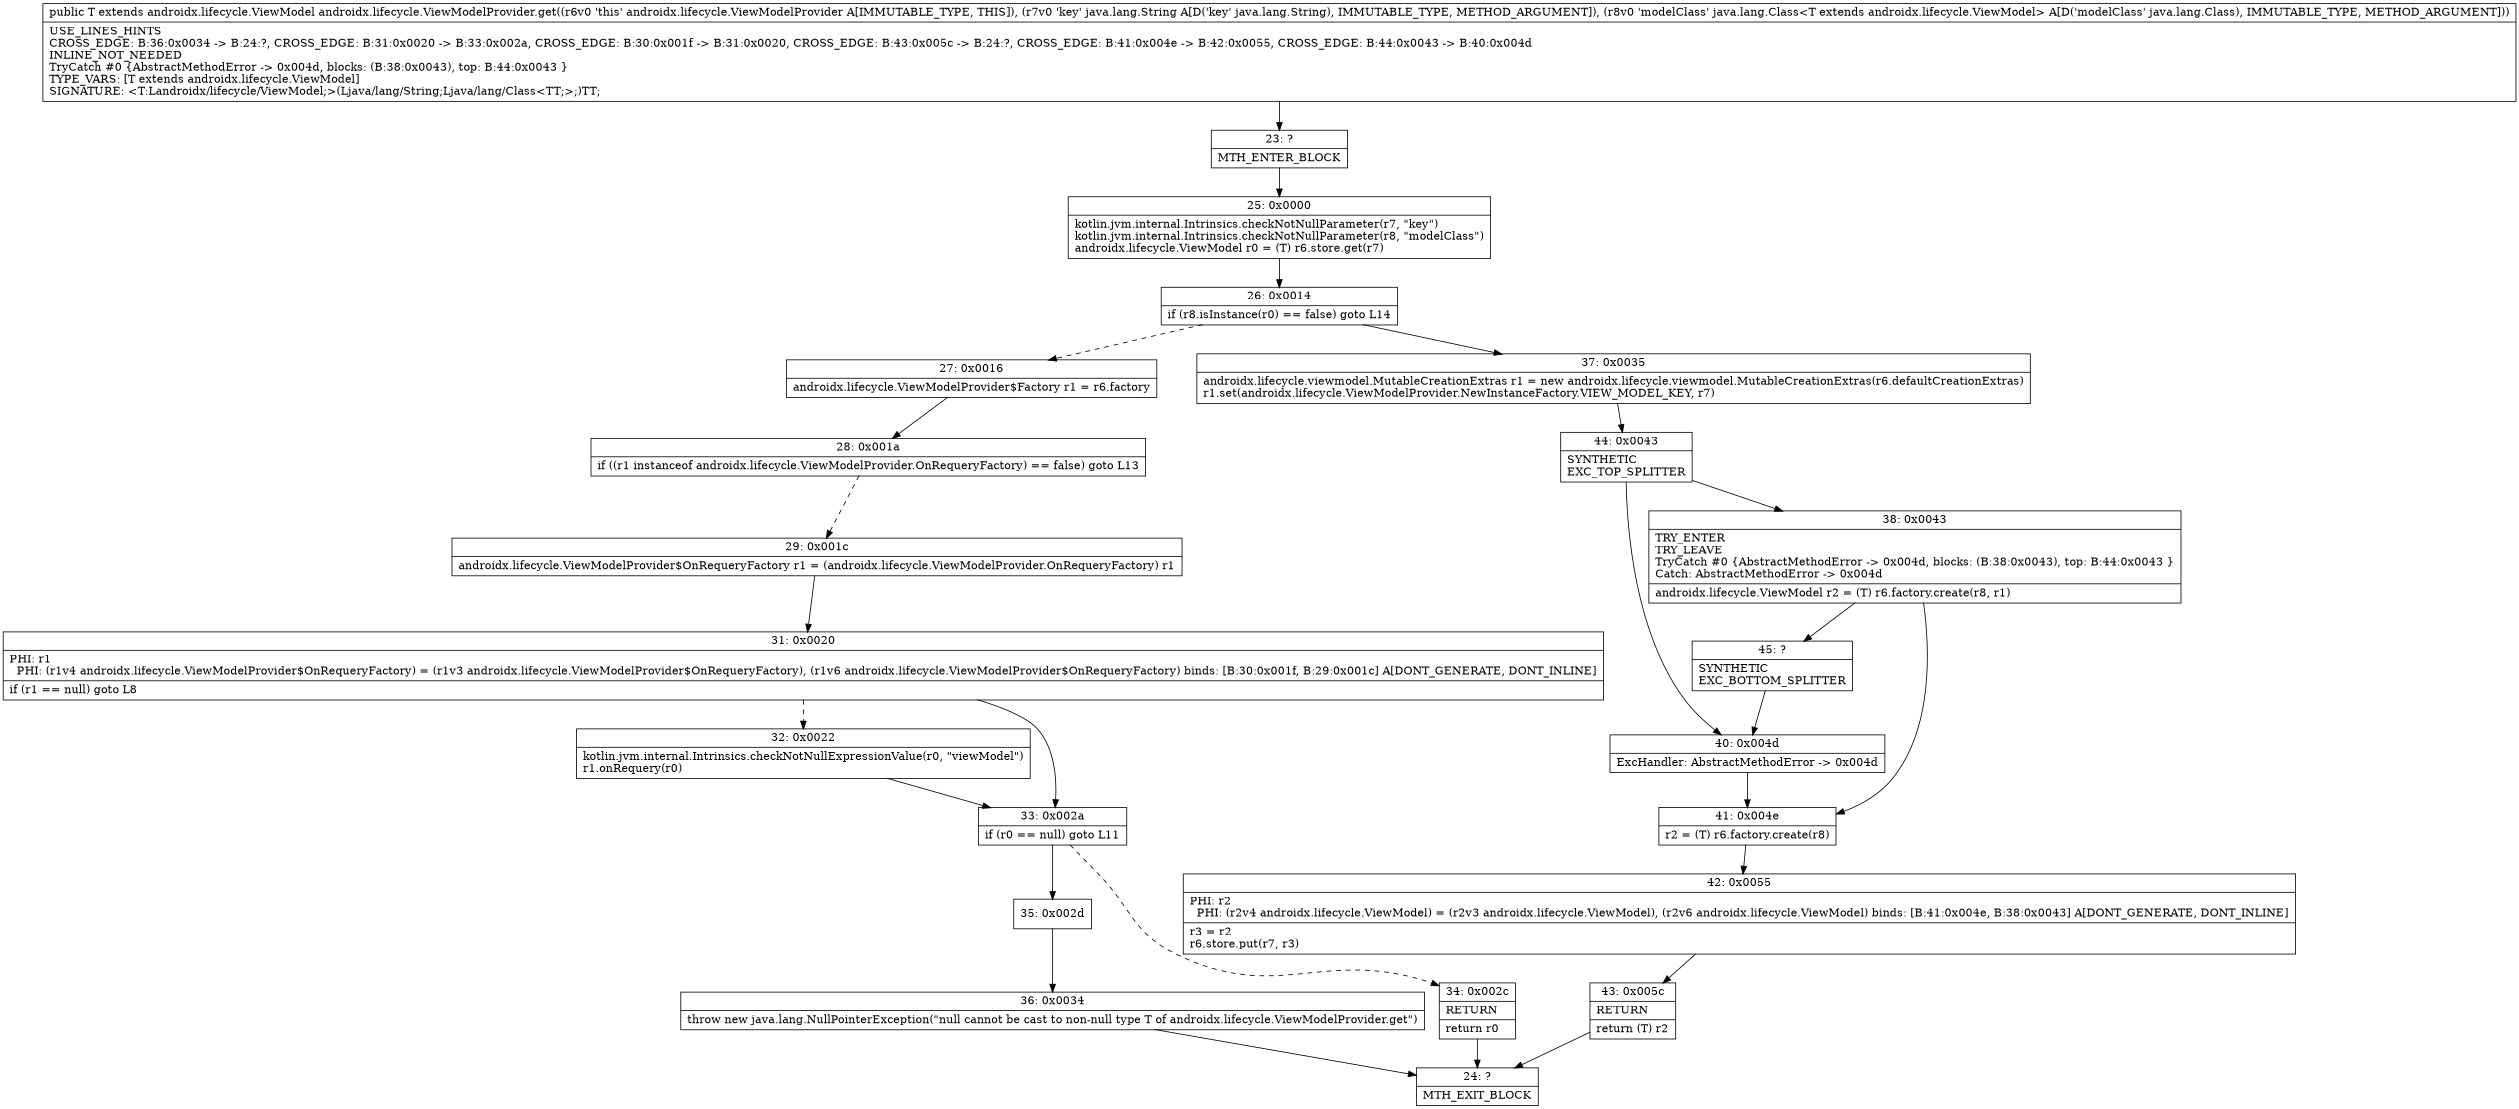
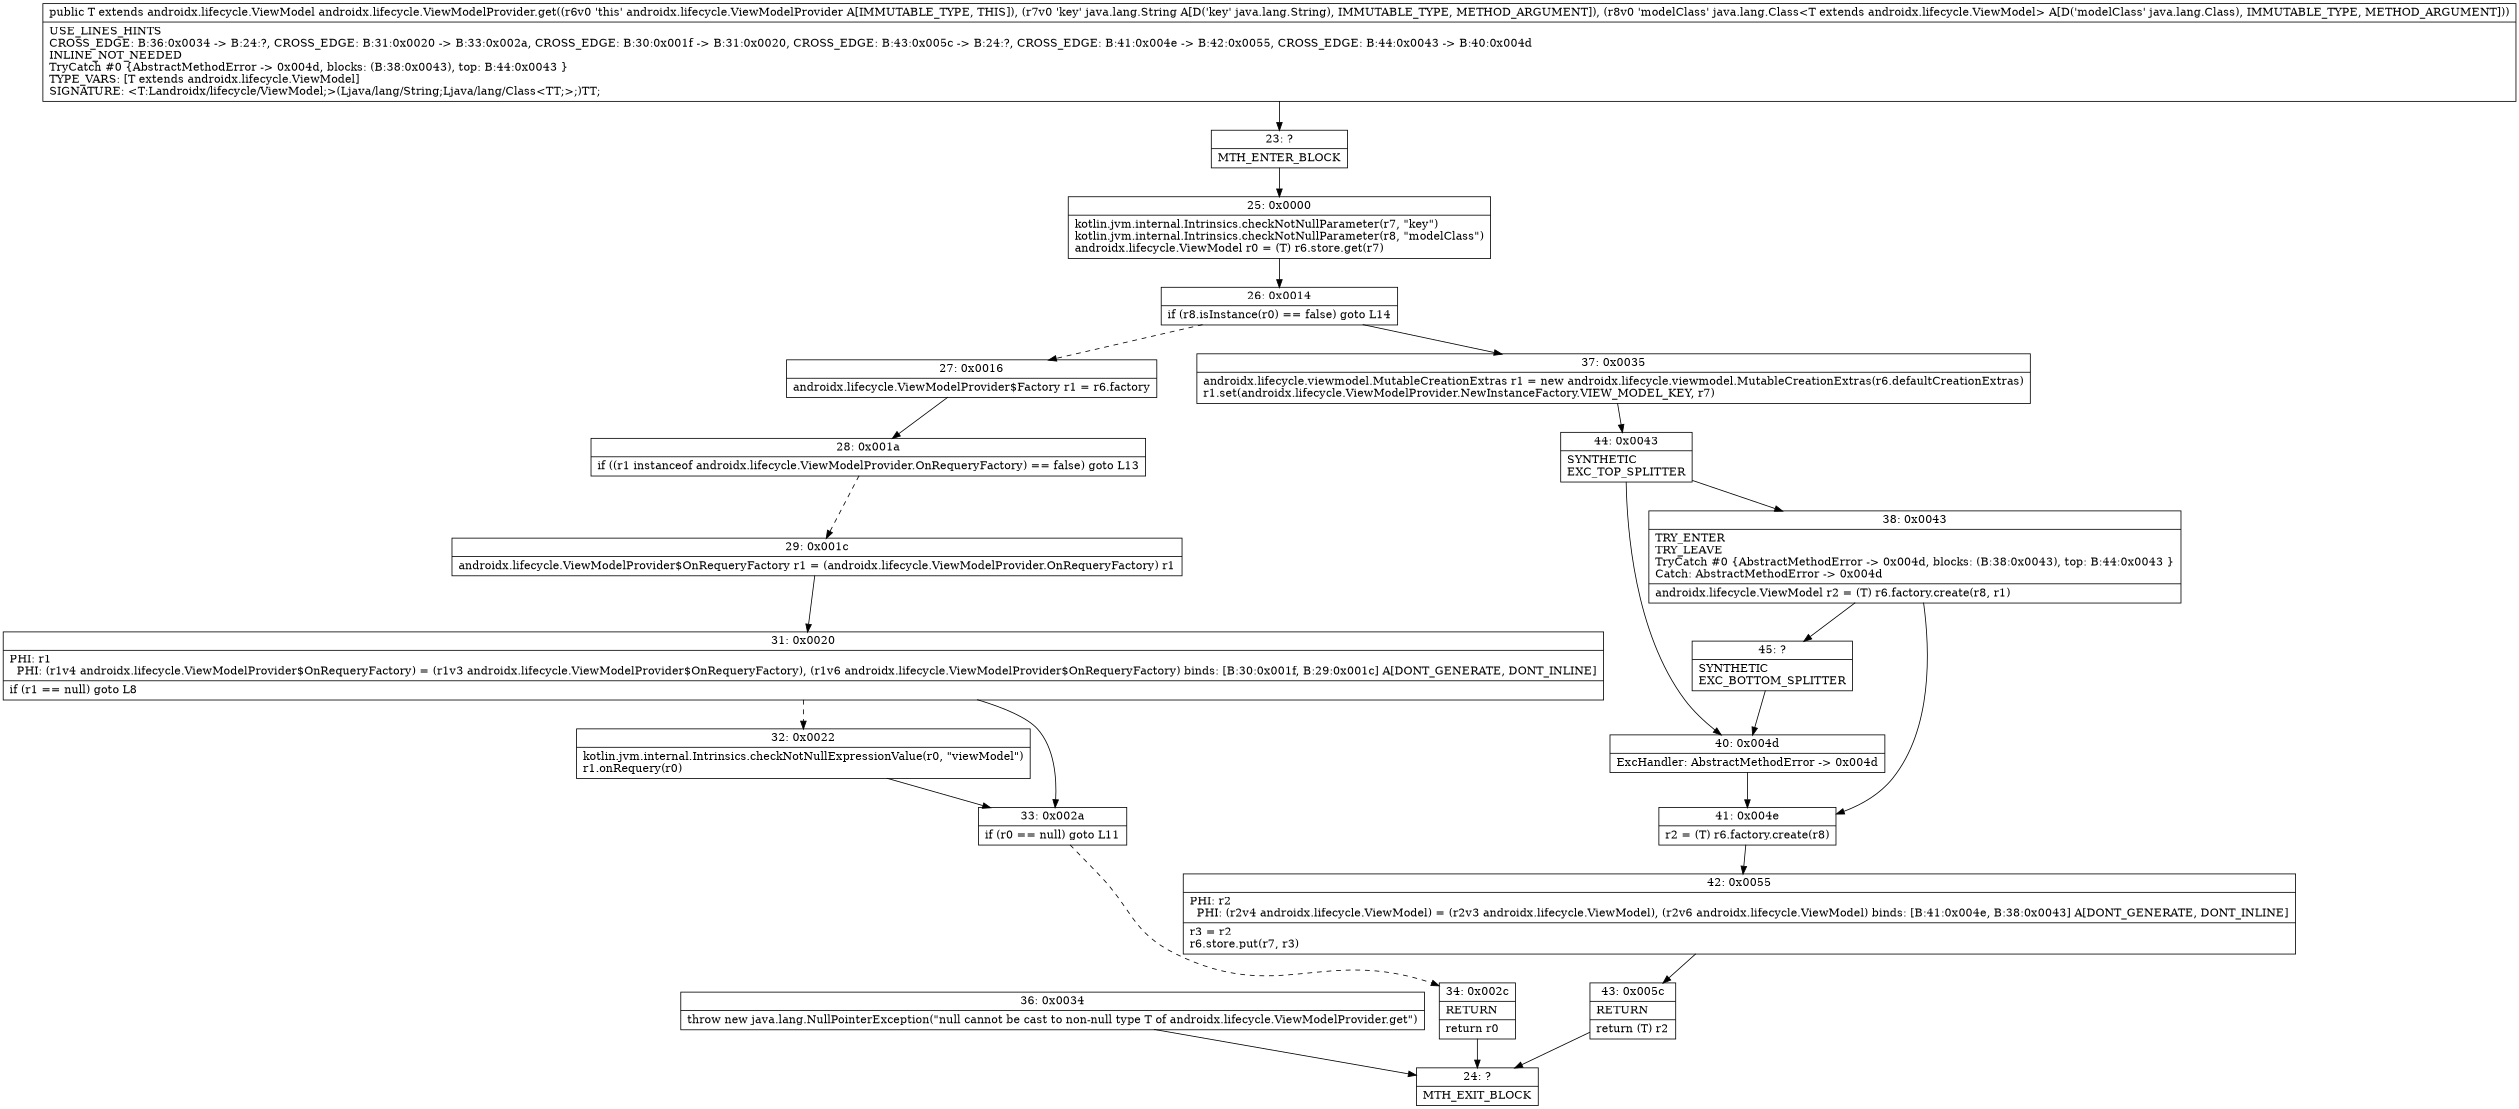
(1053, 914) -> none
